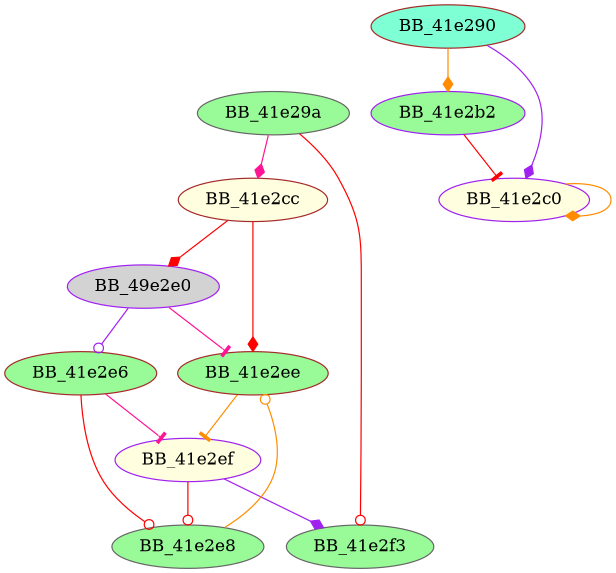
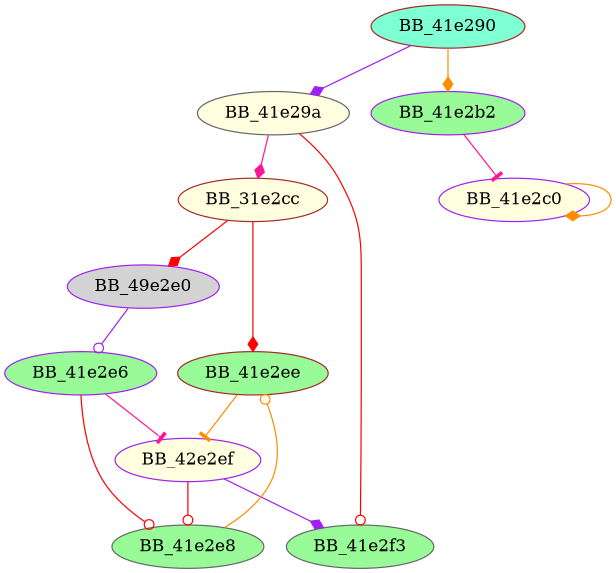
(537, 95) -> (367, 67)
(273, 113) -> (273, 113)
(479, 154) -> (479, 154)
(253, 200) -> (253, 200)
(196, 328) -> none
(81, 373) -> (81, 373)
(188, 460) -> (188, 460)
